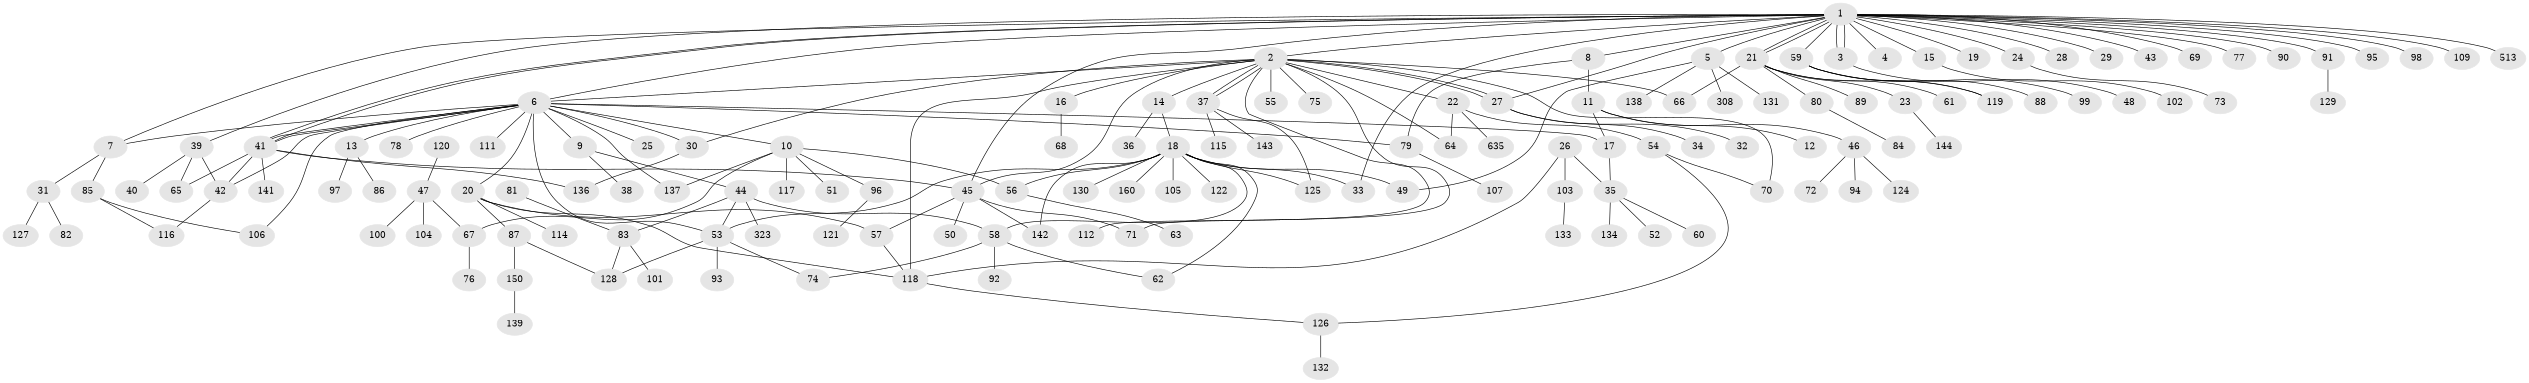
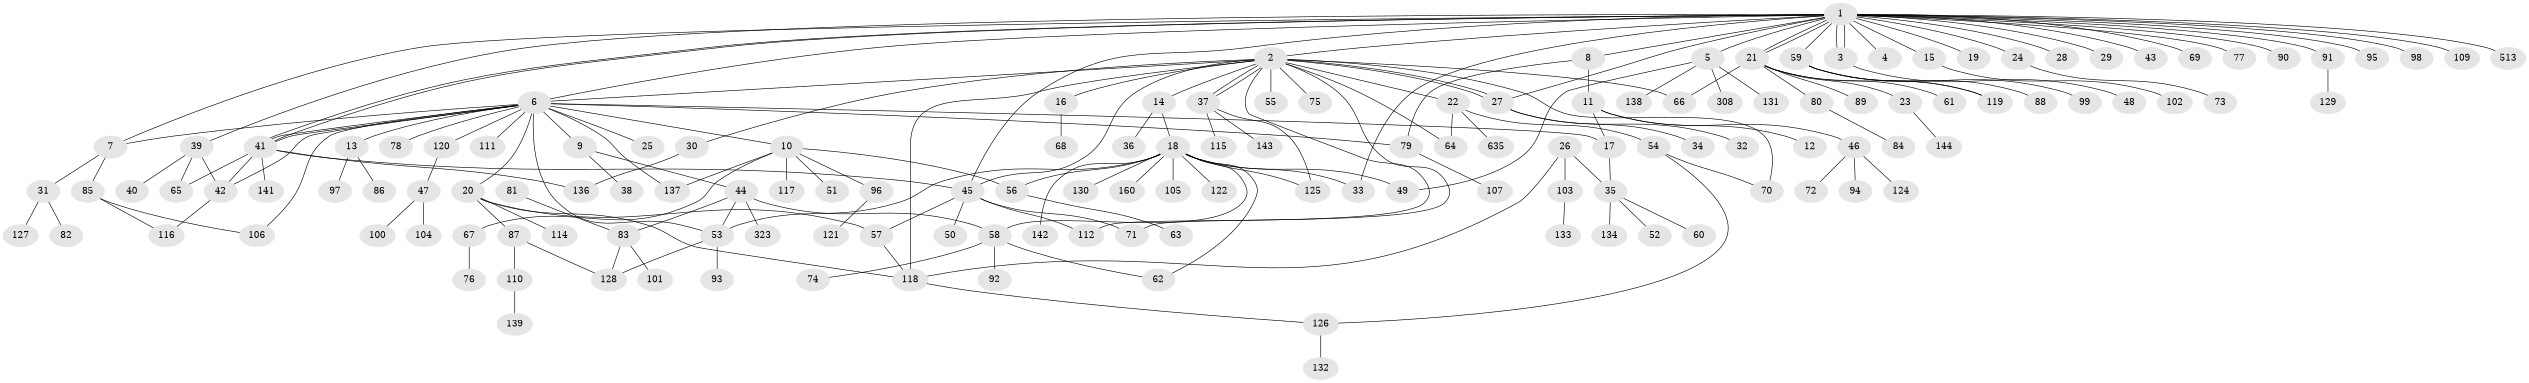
(629, 123) -> (488, 125)
(1004, 213) -> (1027, 214)
(446, 214) -> none
(751, 252) -> none
(515, 280) -> (515, 280)
